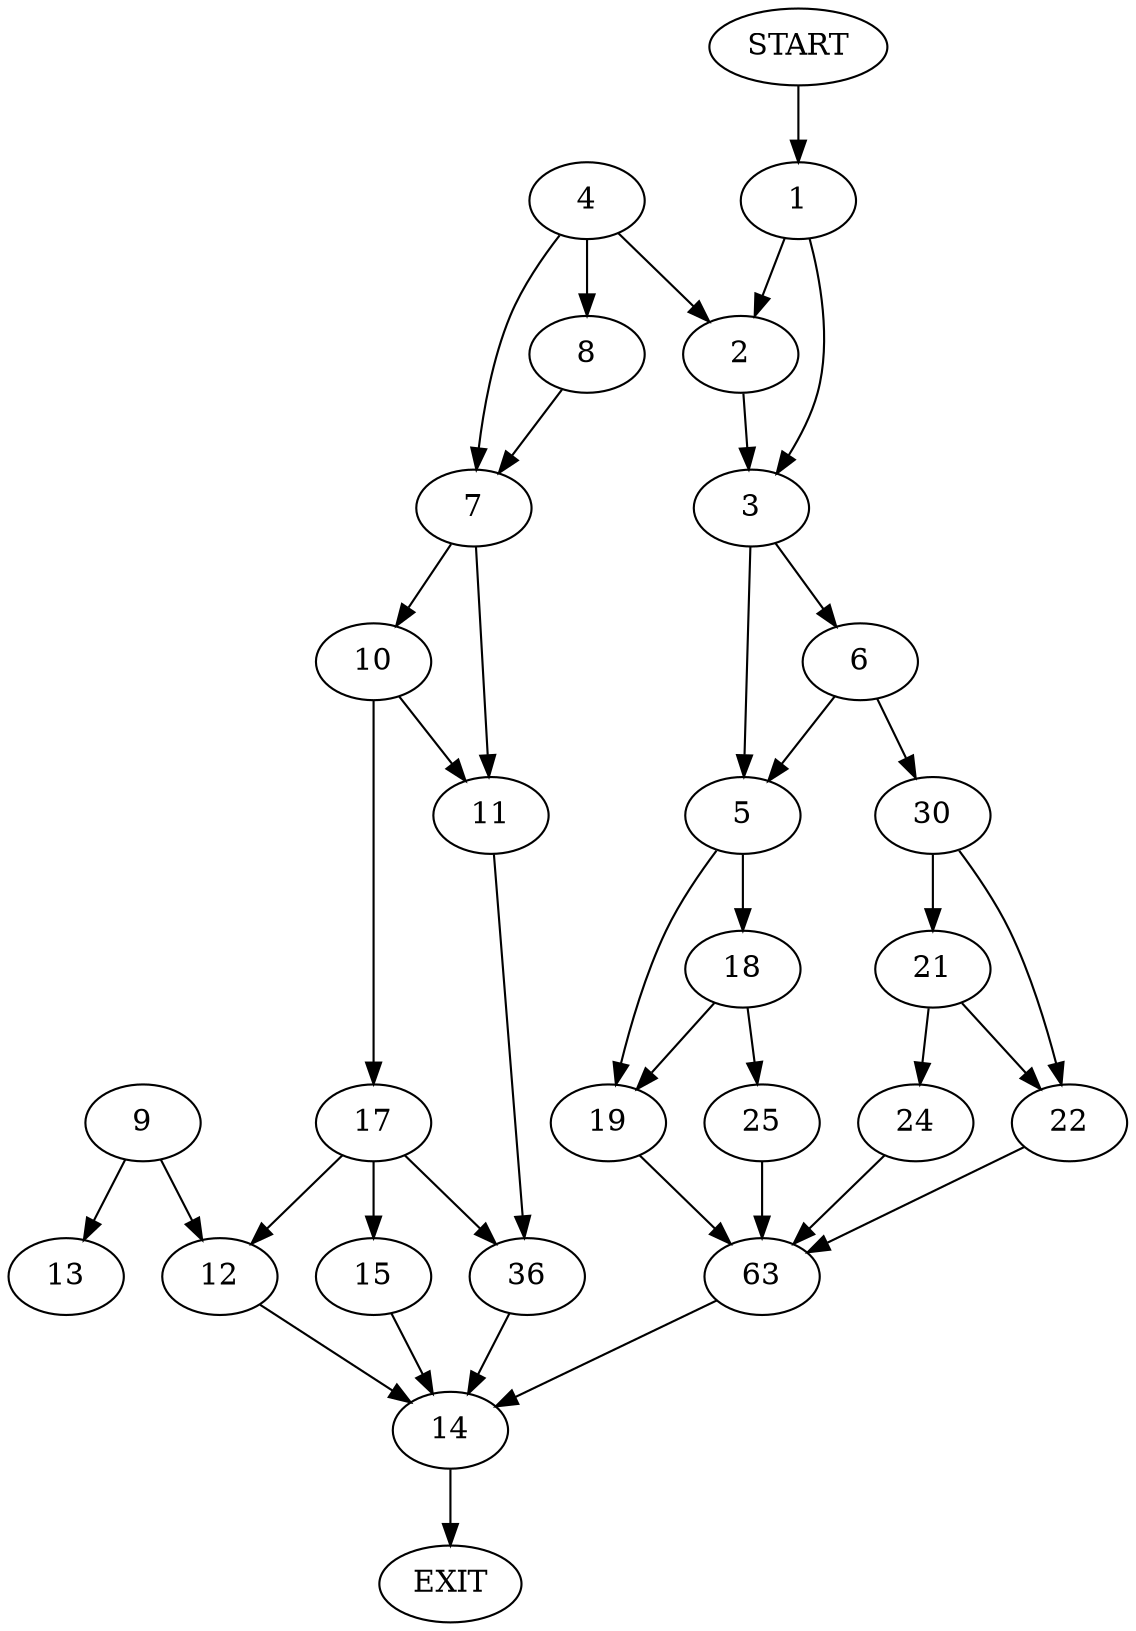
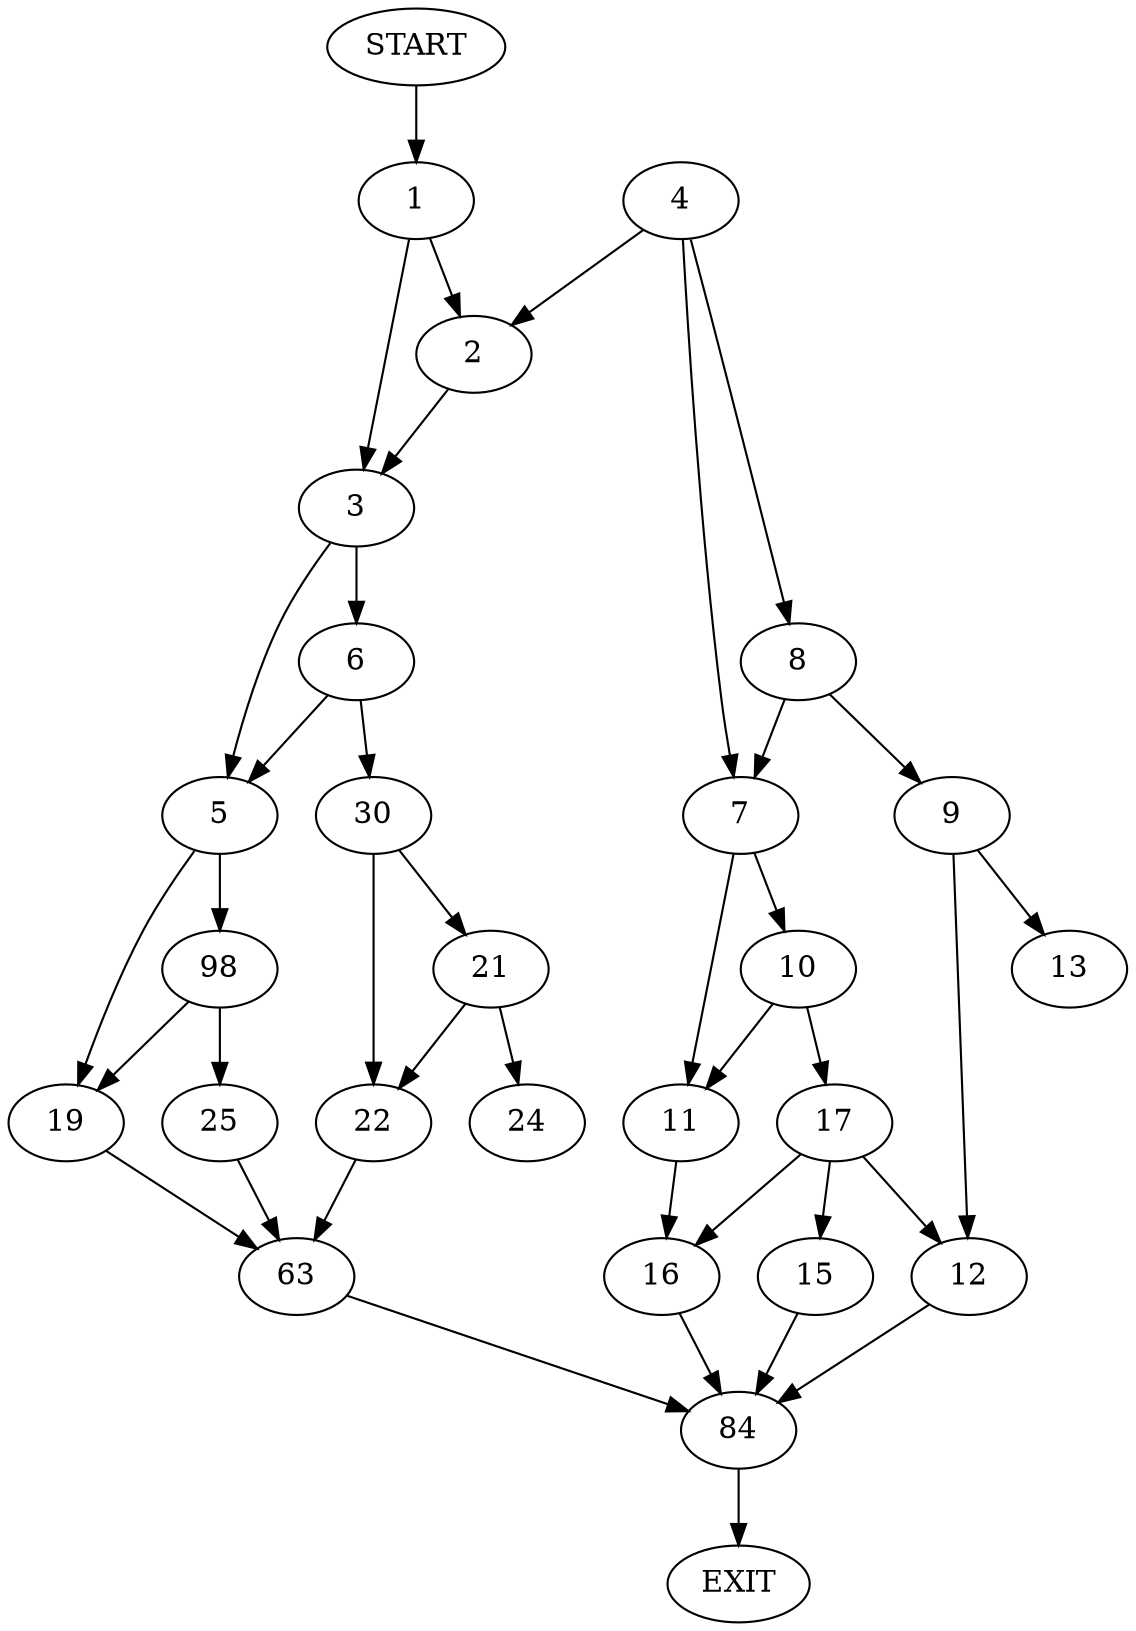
none -> (867, 731)
(743, 969) -> (220, 969)
(847, 1192) -> none
(527, 1277) -> (662, 1277)
(450, 1430) -> (739, 1430)
